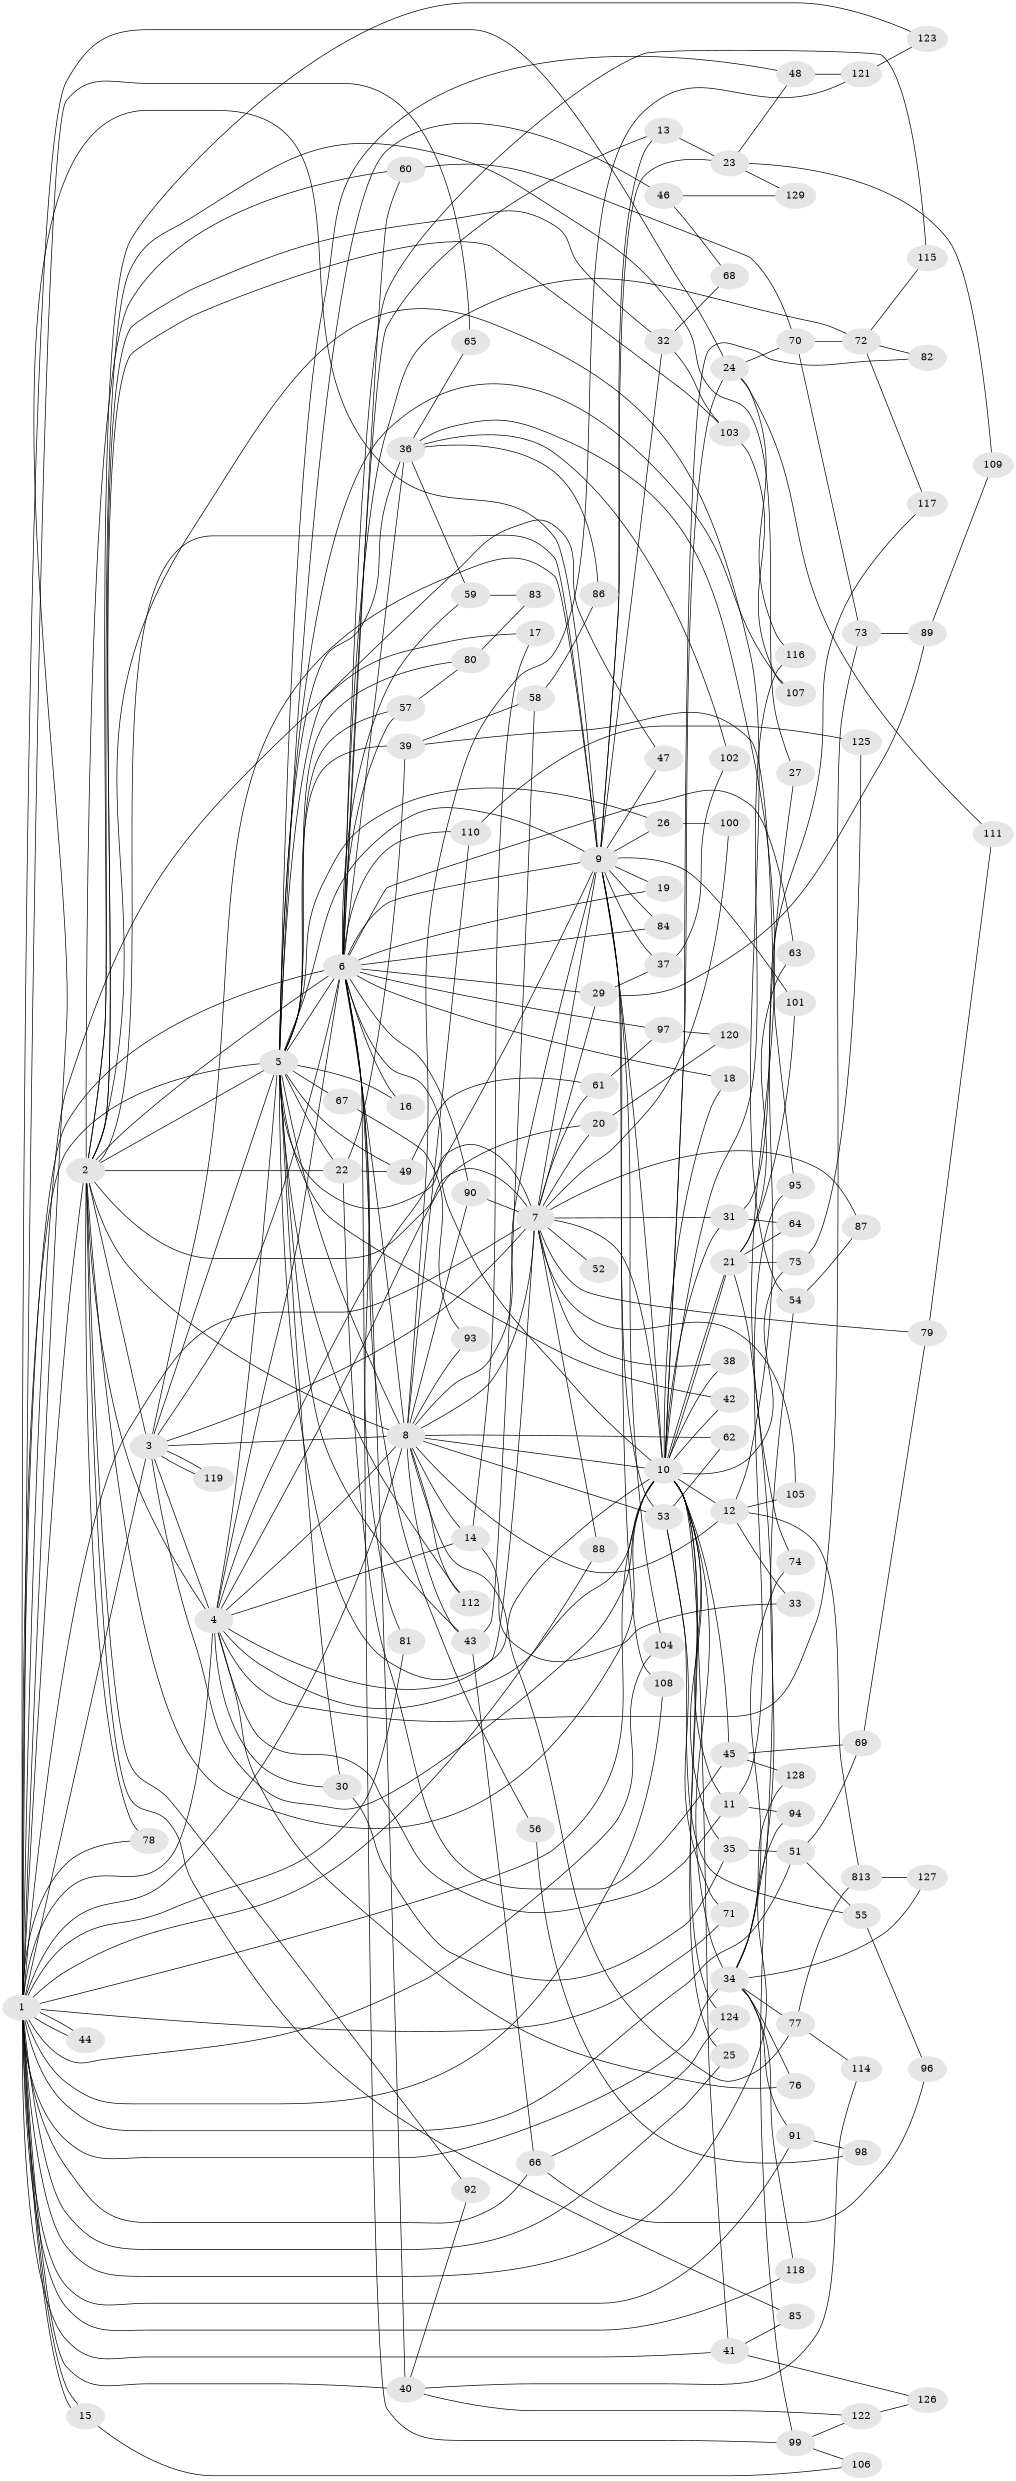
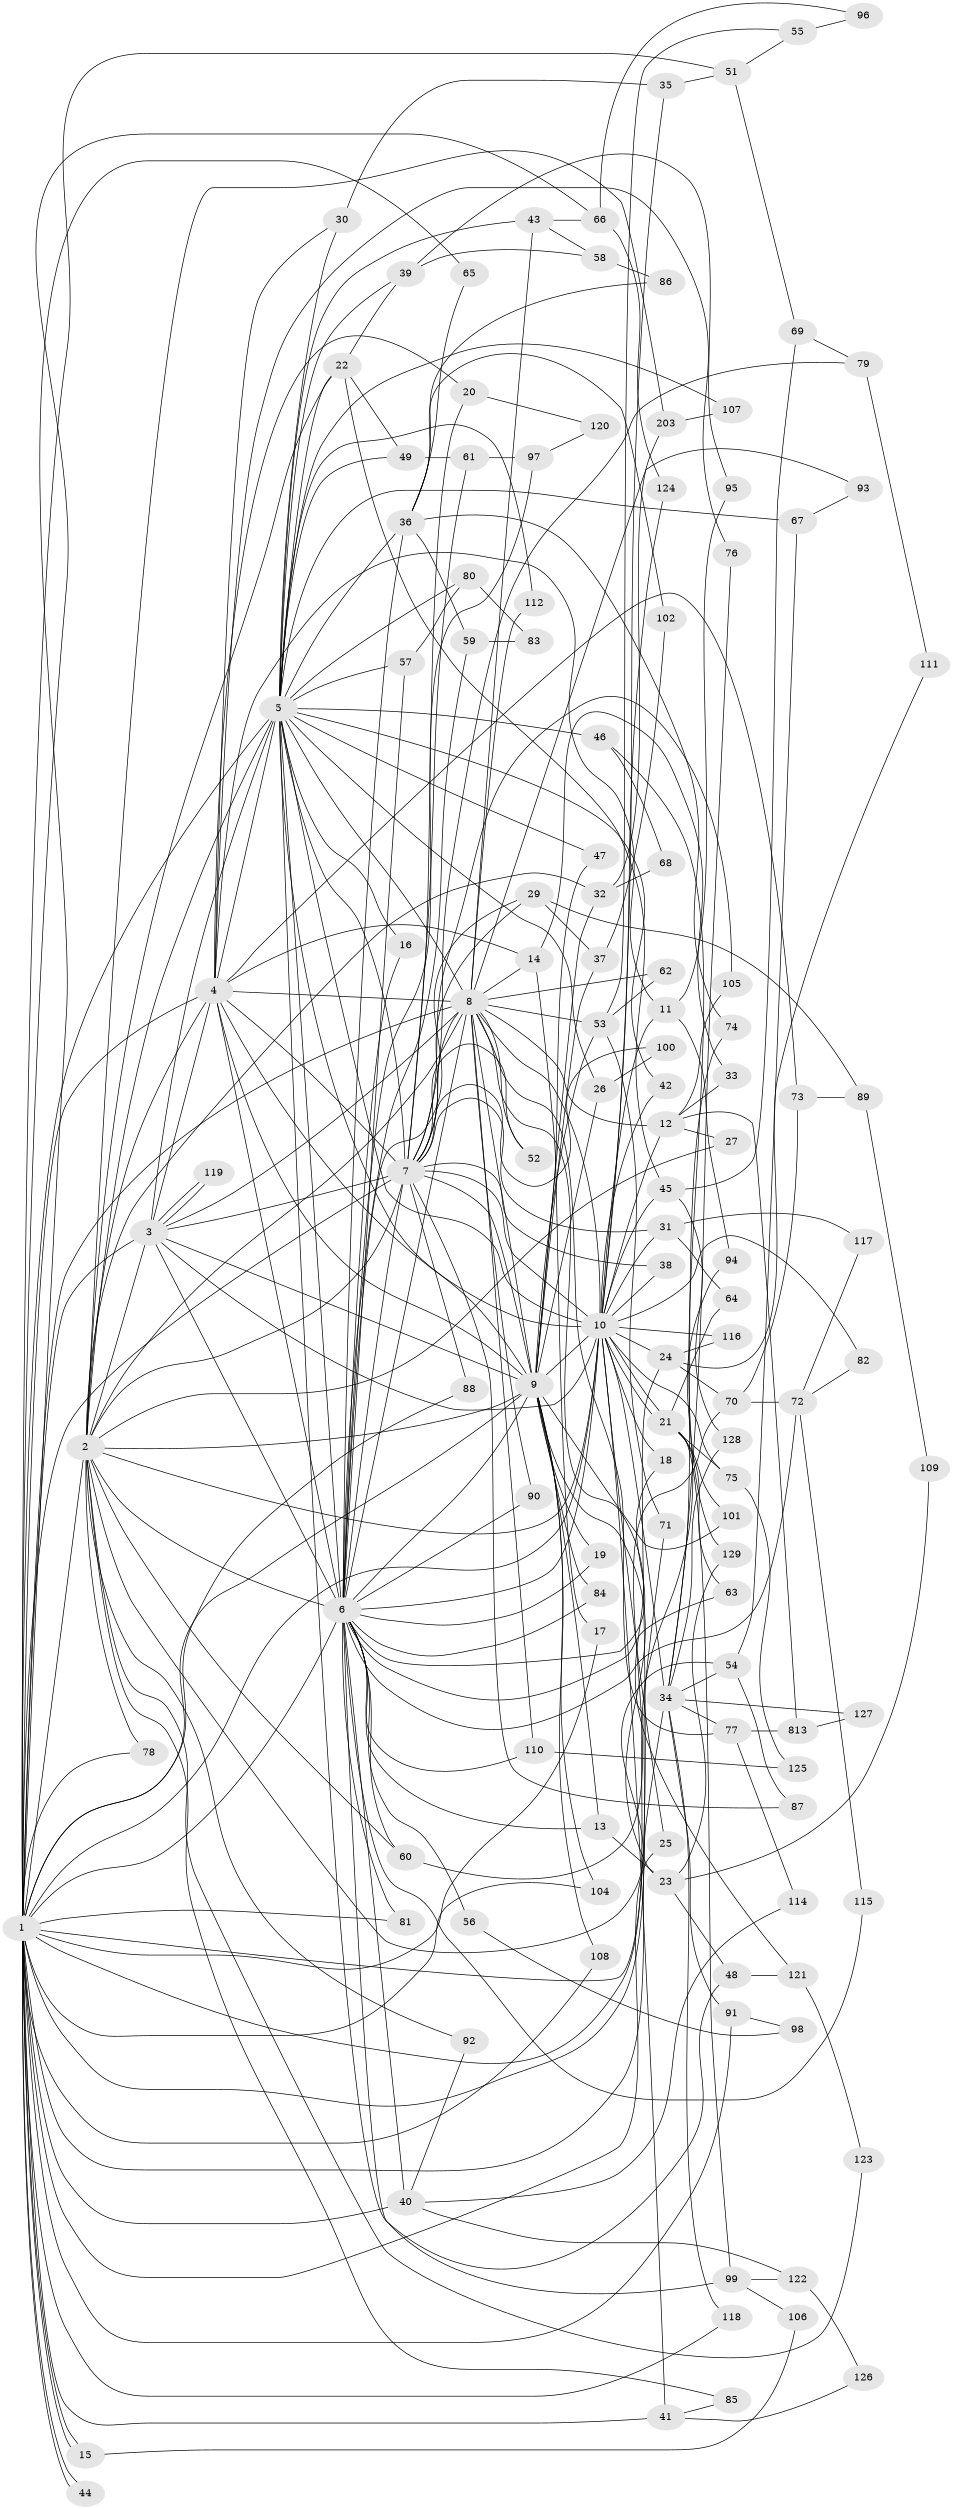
(730, 433) -> (666, 424)
none -> (777, 1039)
none -> (501, 1081)
(503, 1206) -> (370, 1390)
